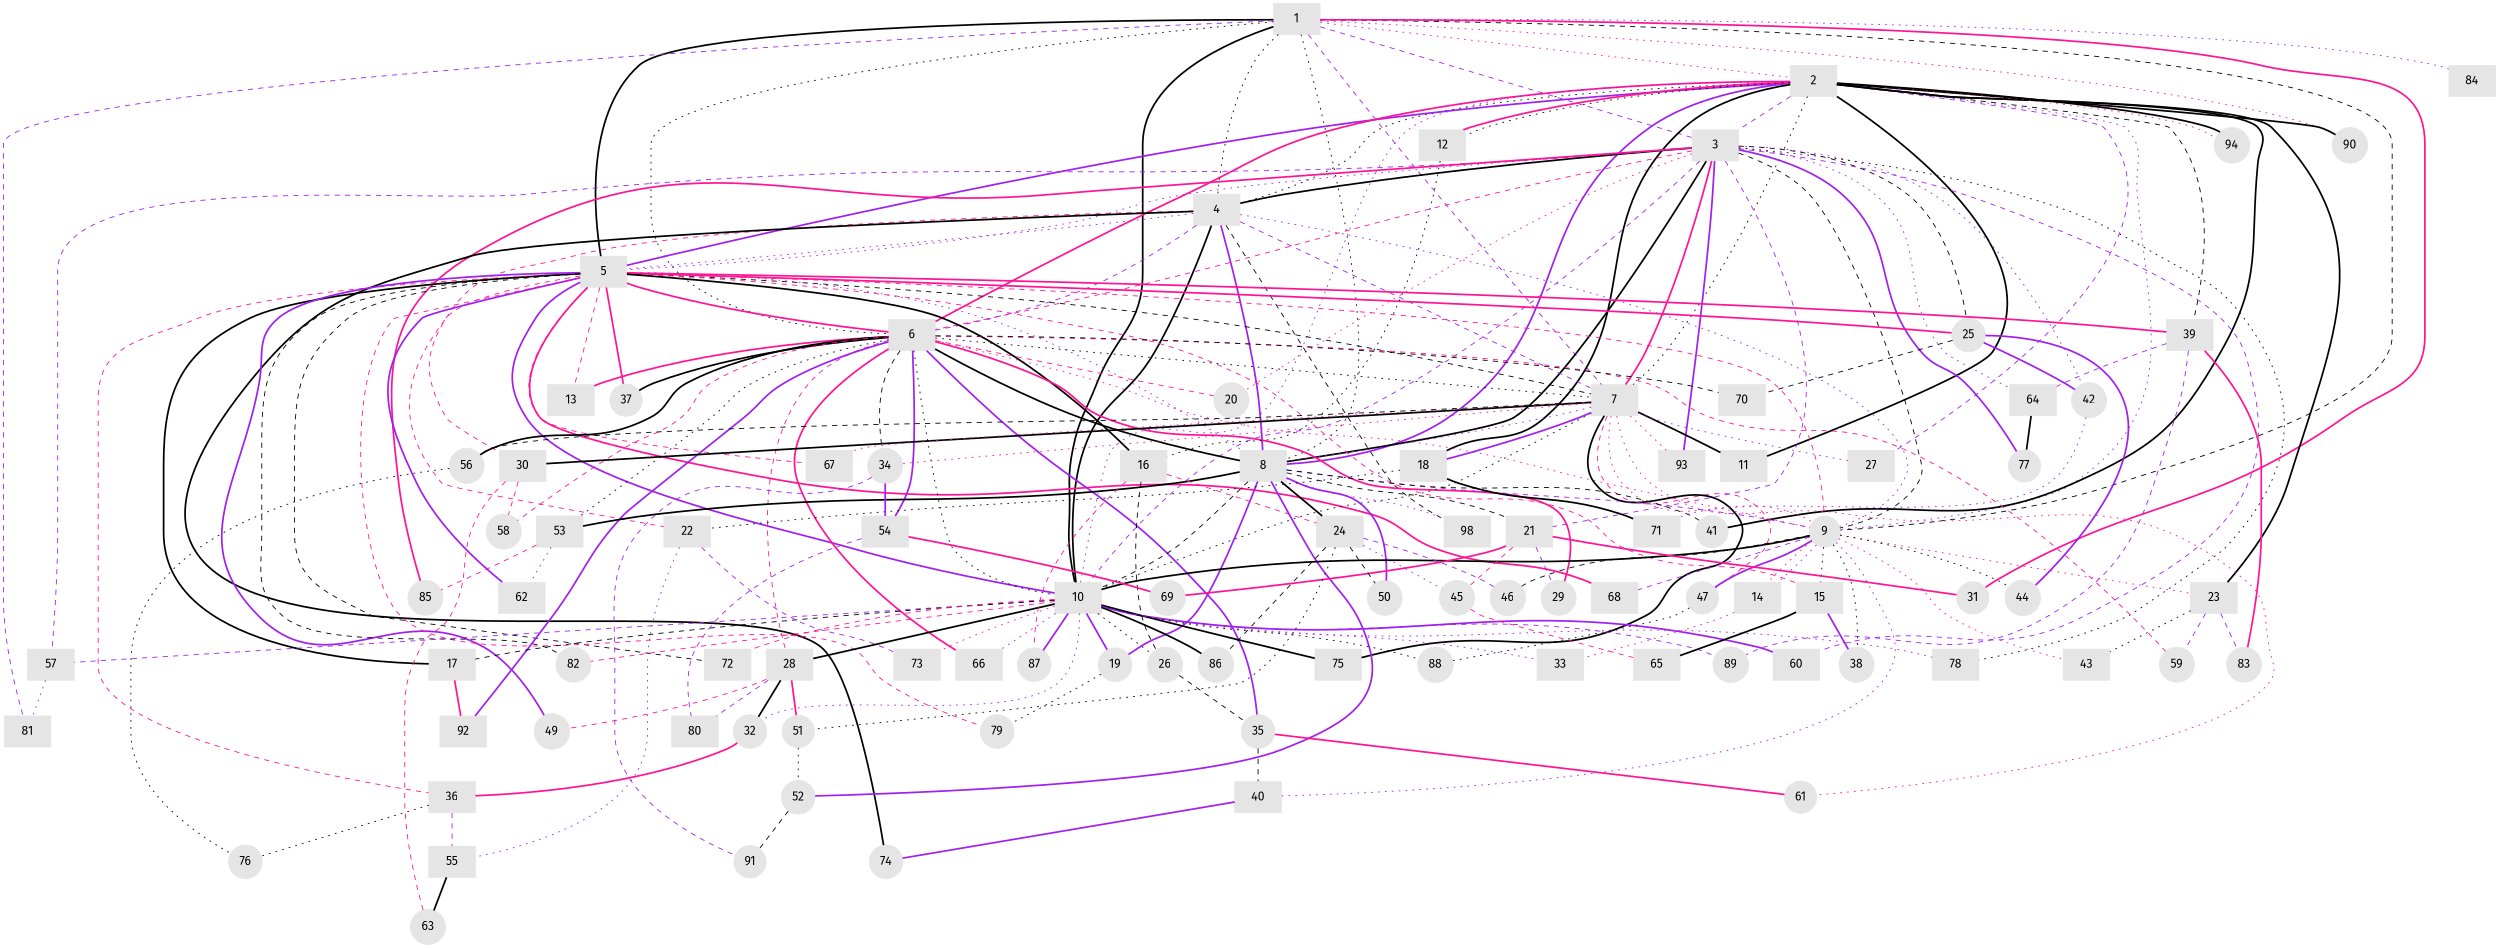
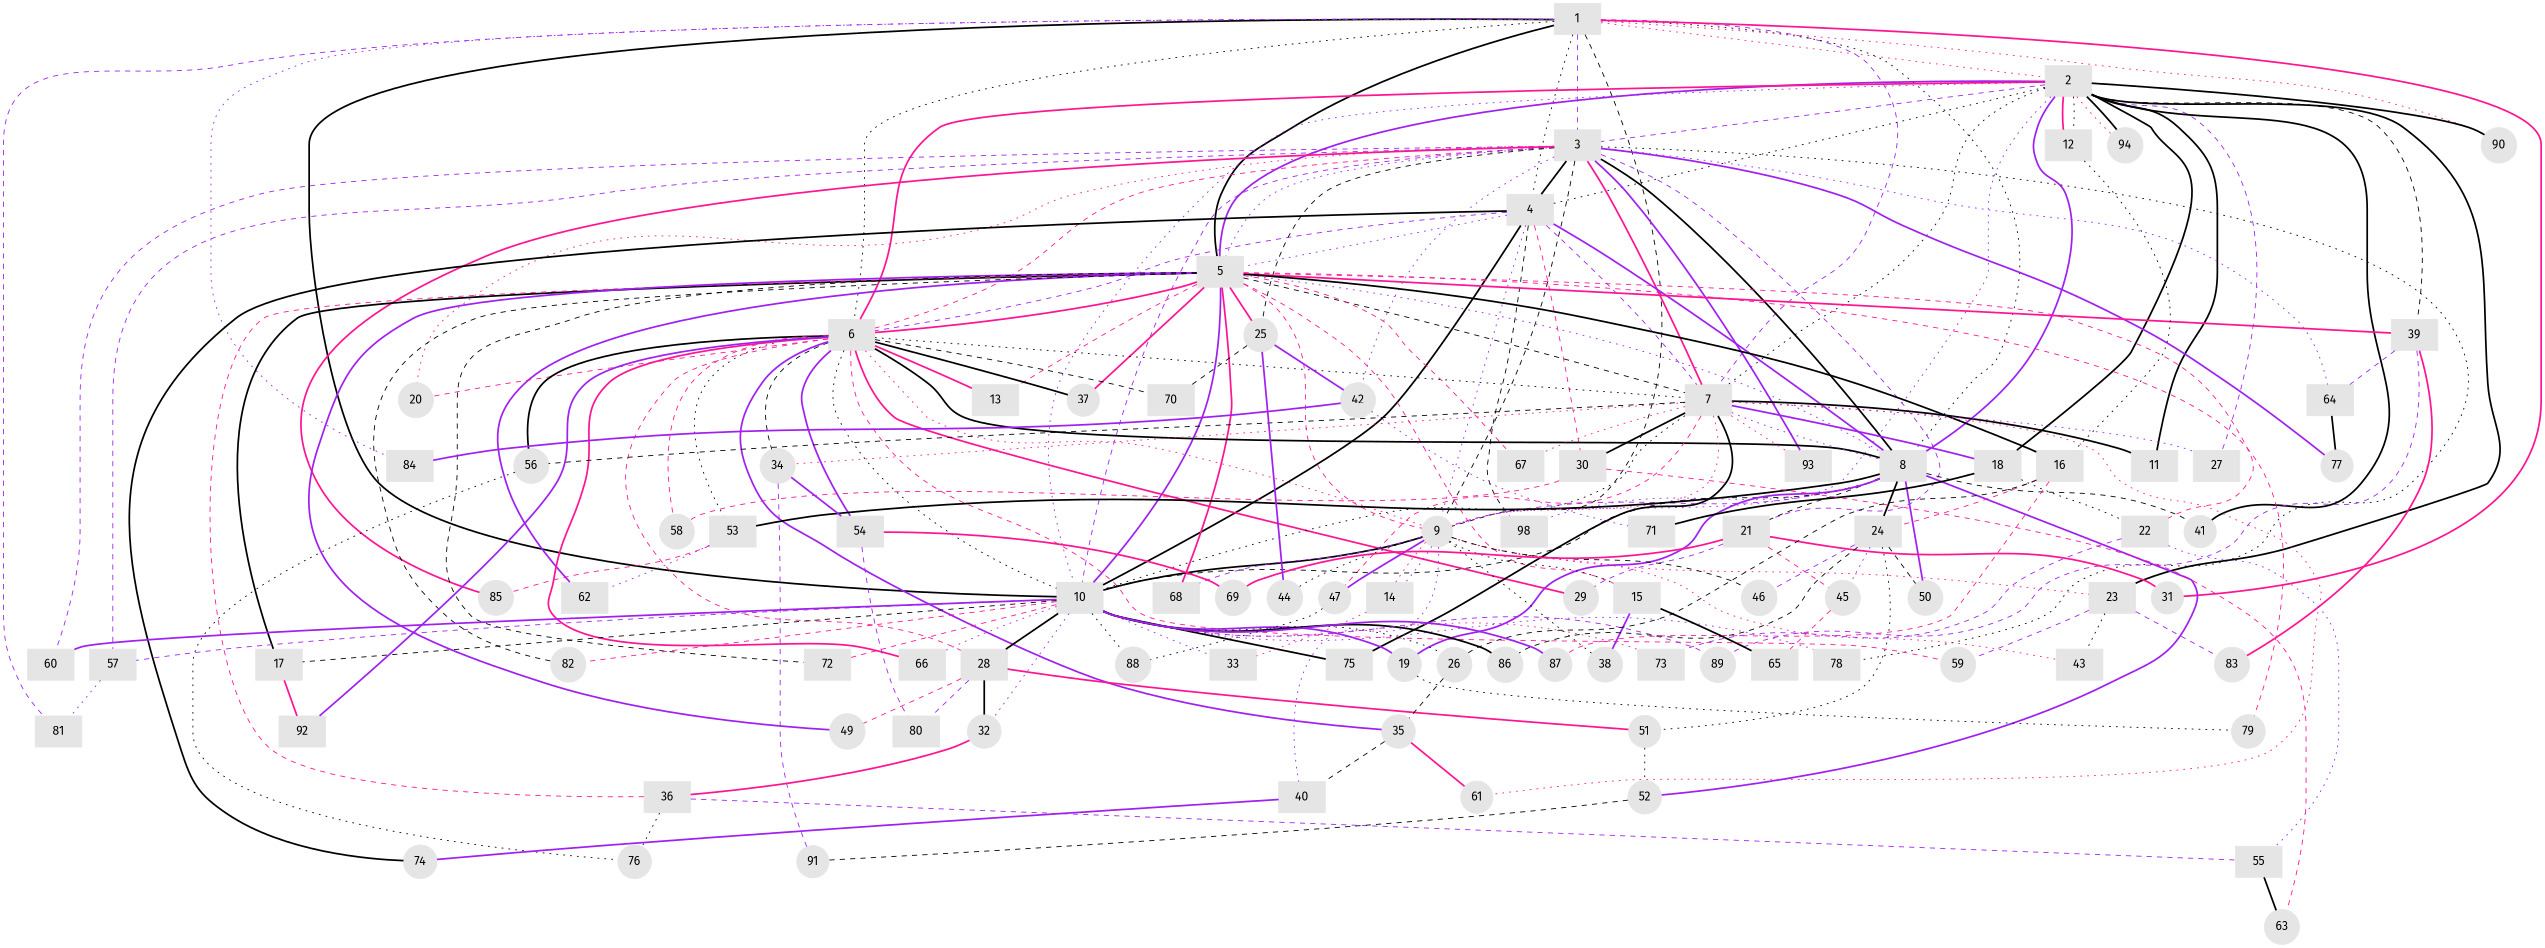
none -> (887, 429)
